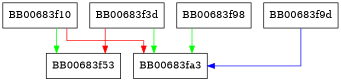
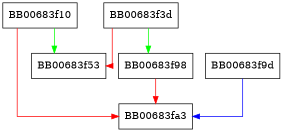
(154, 37) -> (148, 37)
(192, 37) -> (156, 88)
